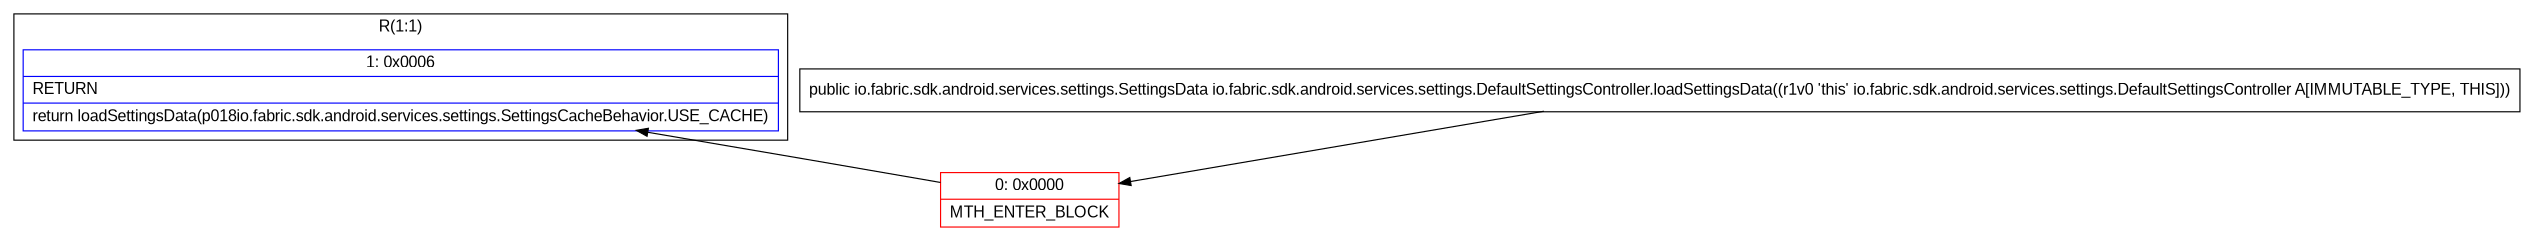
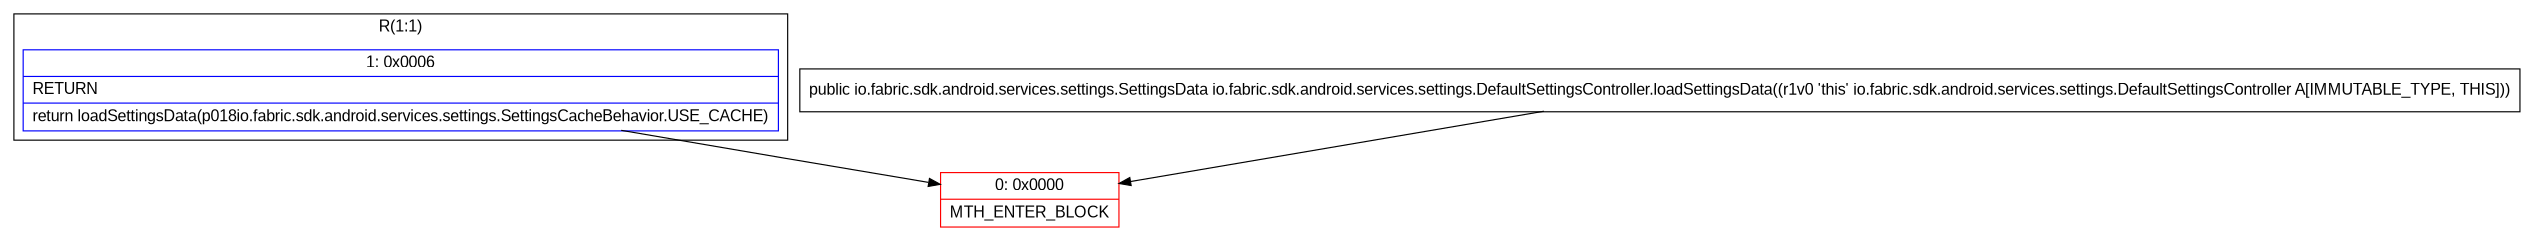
(794, 157) -> (775, 157)
